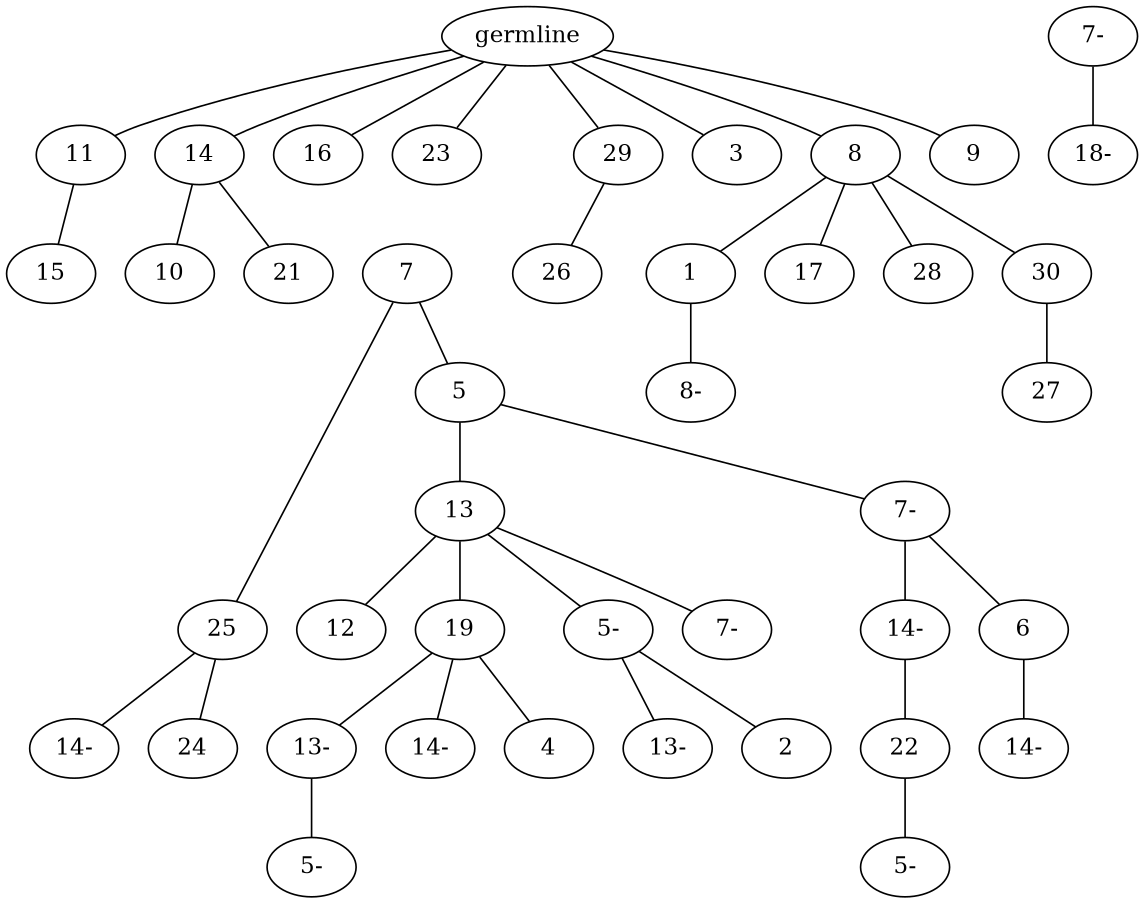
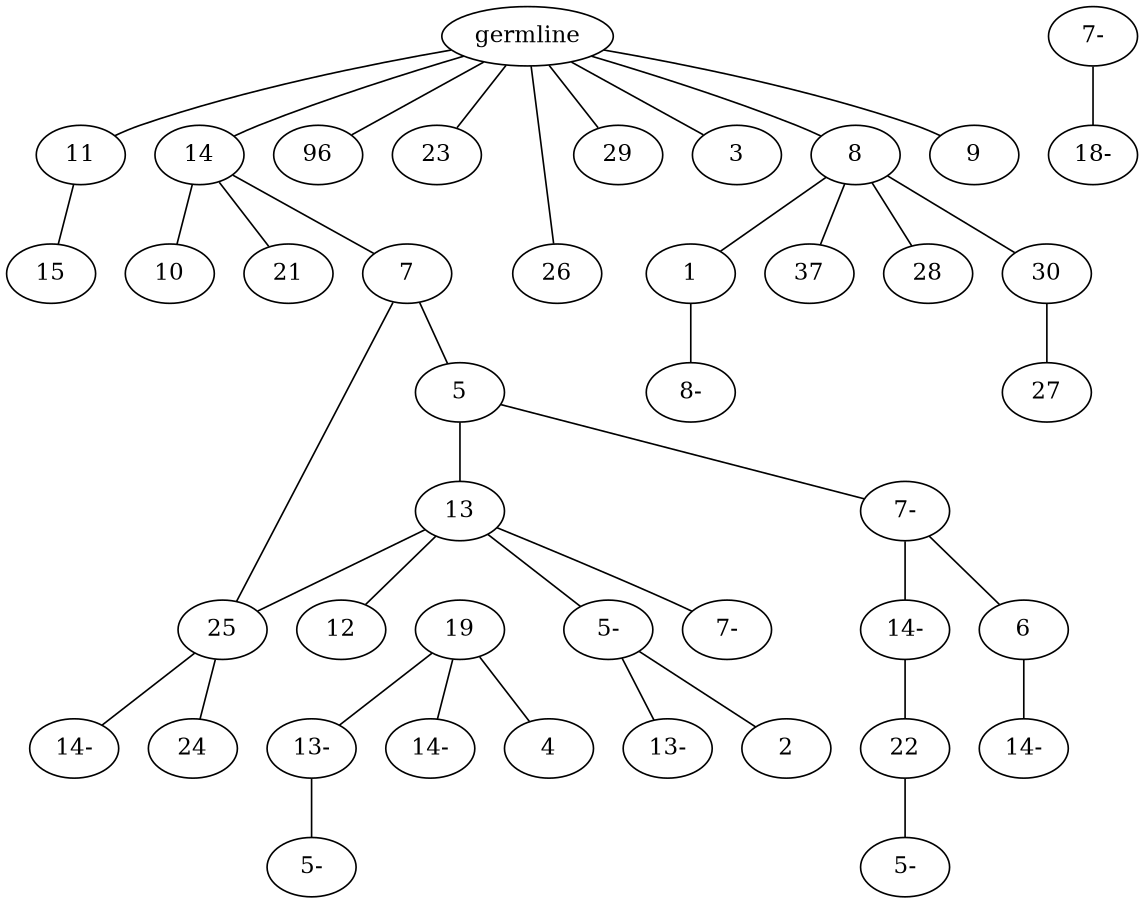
(318, 155) -> (318, 155)
none -> (303, 214)
(588, 214) -> (542, 155)
(809, 274) -> (809, 274)
(460, 571) -> (341, 570)
